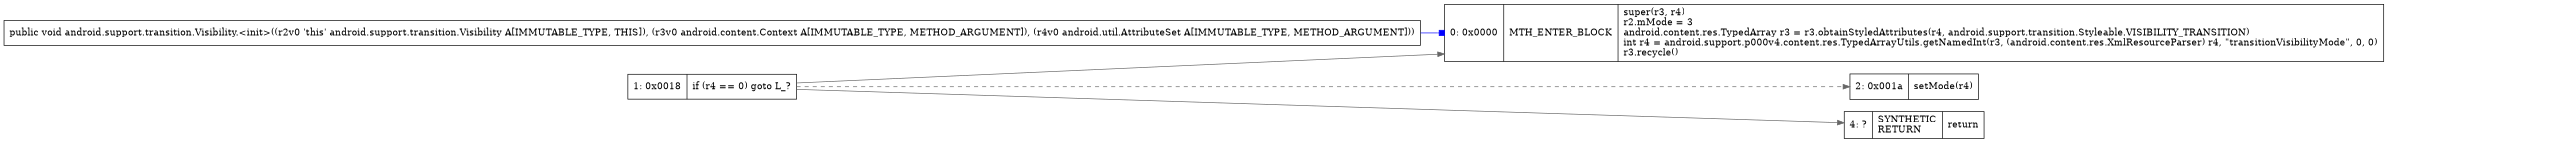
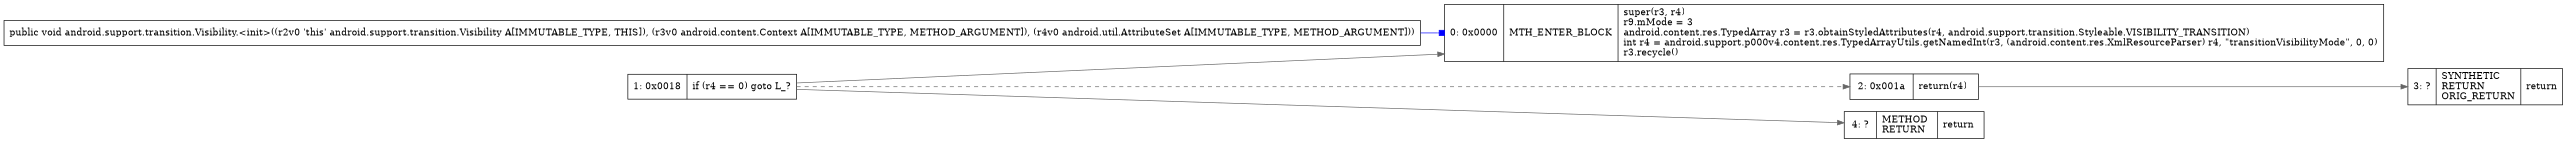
(1658, 23) -> (1658, 23)
(1943, 86) -> (1943, 86)
none -> (2485, 87)
(1907, 120) -> (1905, 120)
